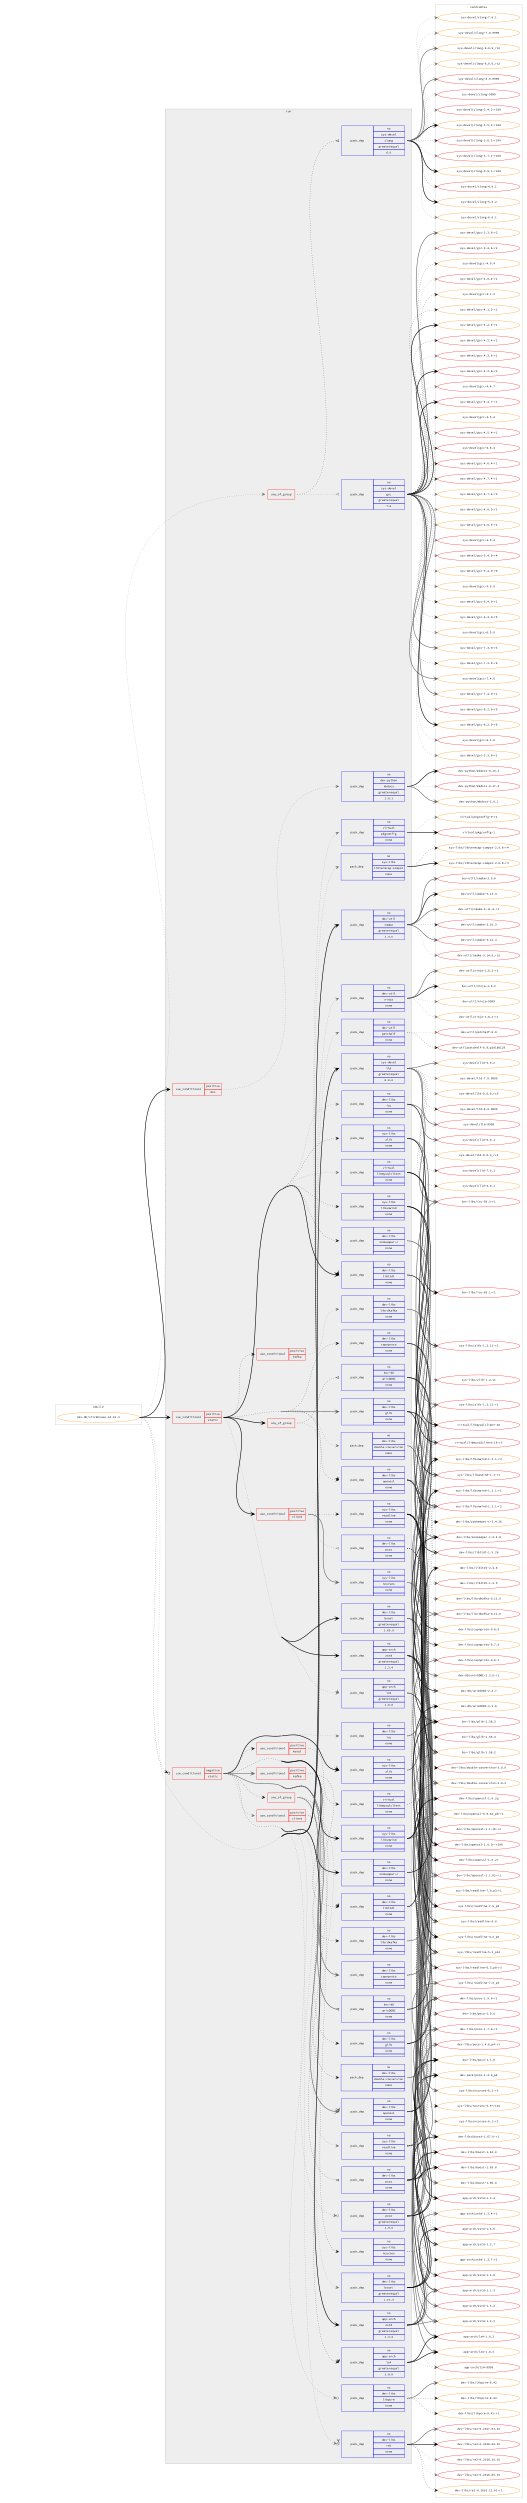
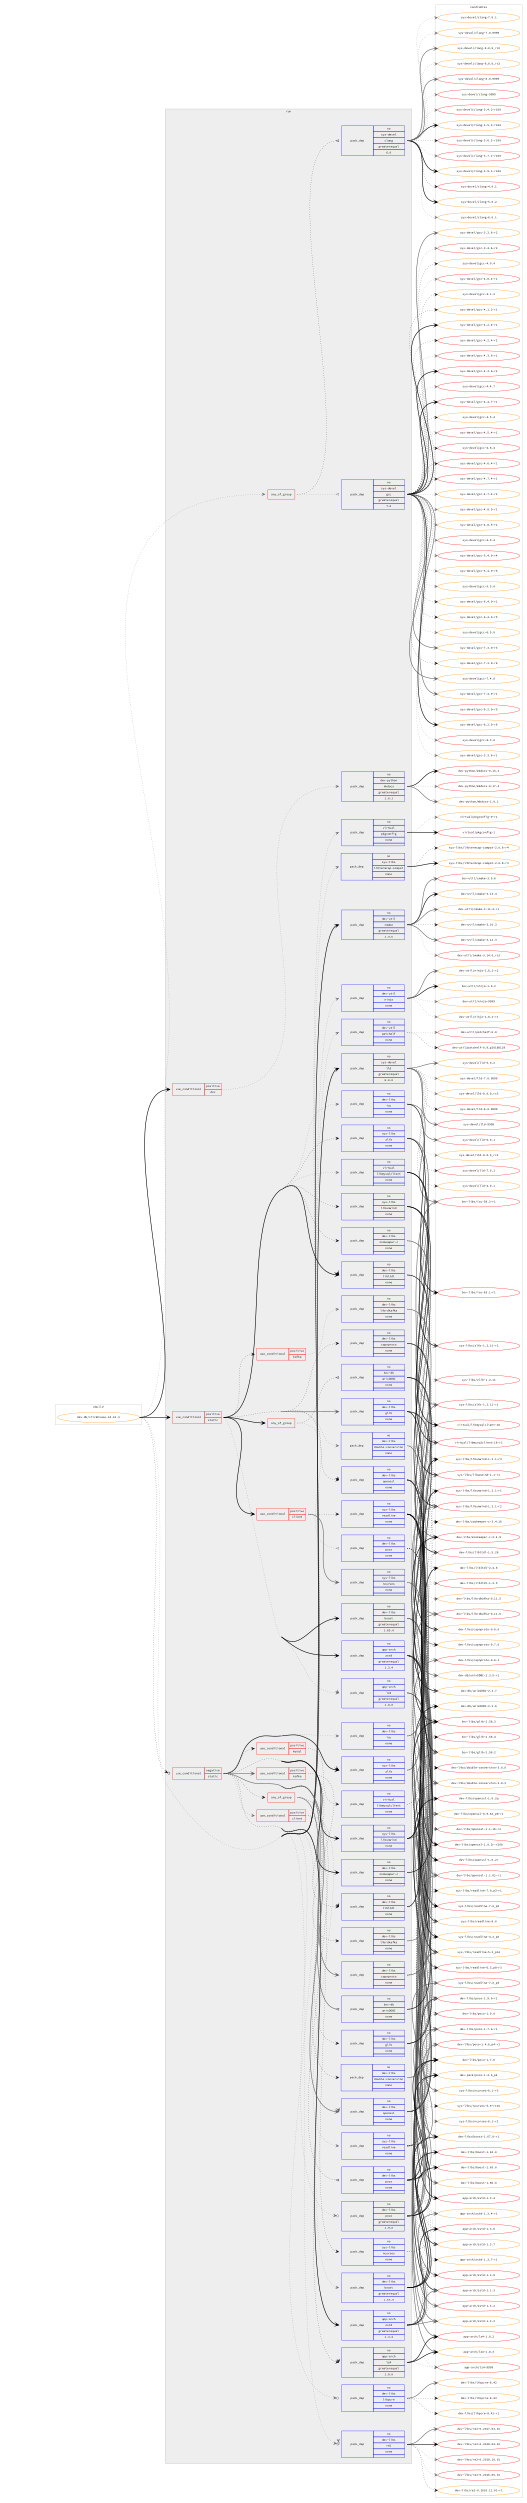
(479, 925) -> (479, 925)
